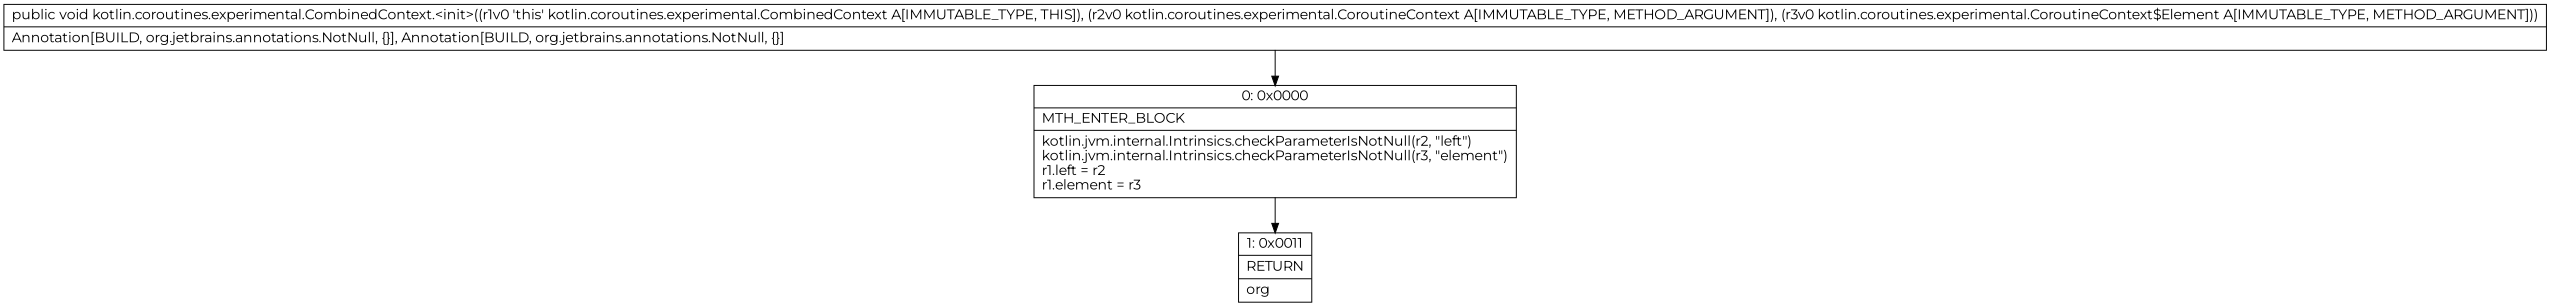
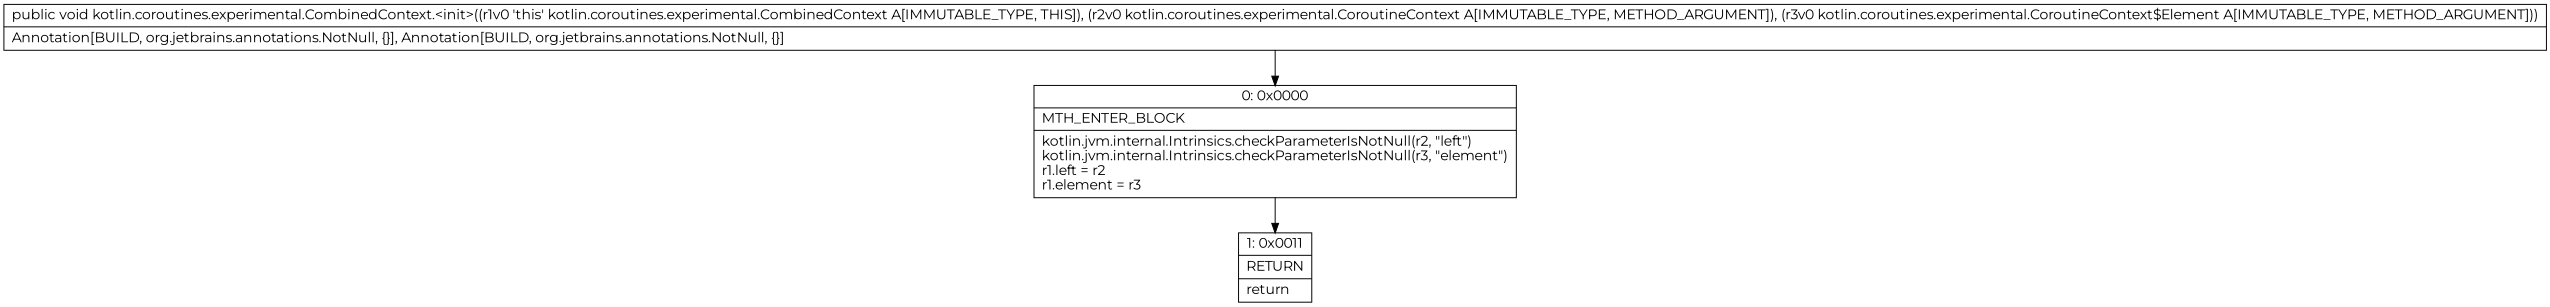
(1259, 290) -> (1268, 290)
